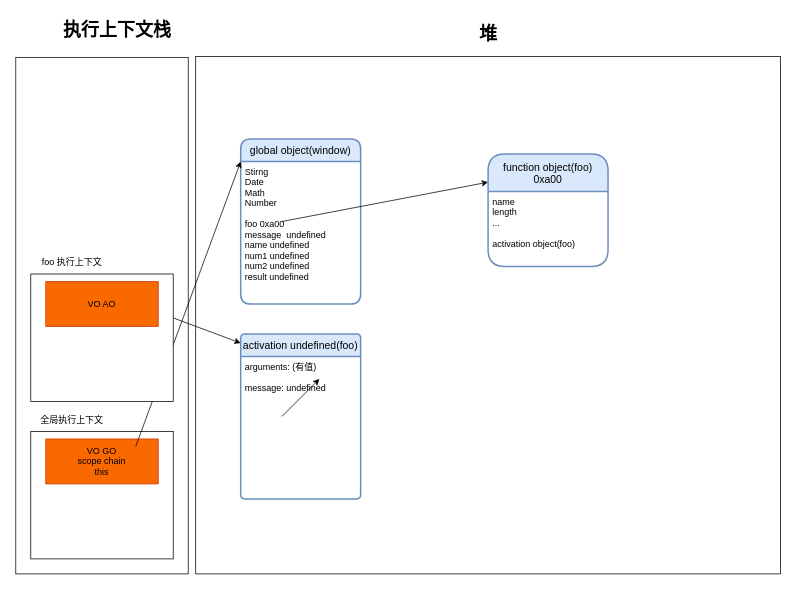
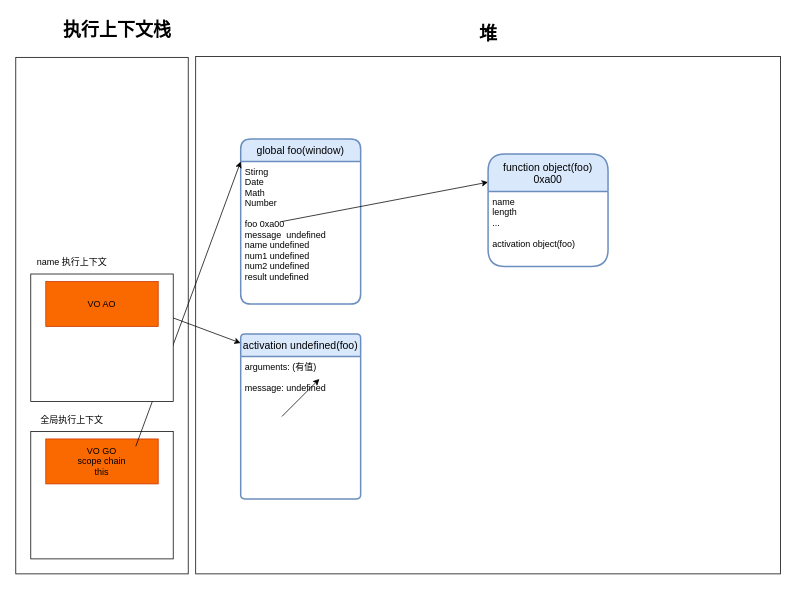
(300, 151) -> (300, 151)
(72, 263) -> (72, 263)
